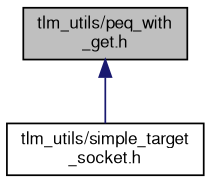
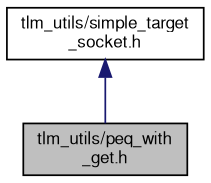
(105, 100) -> (105, 100)
